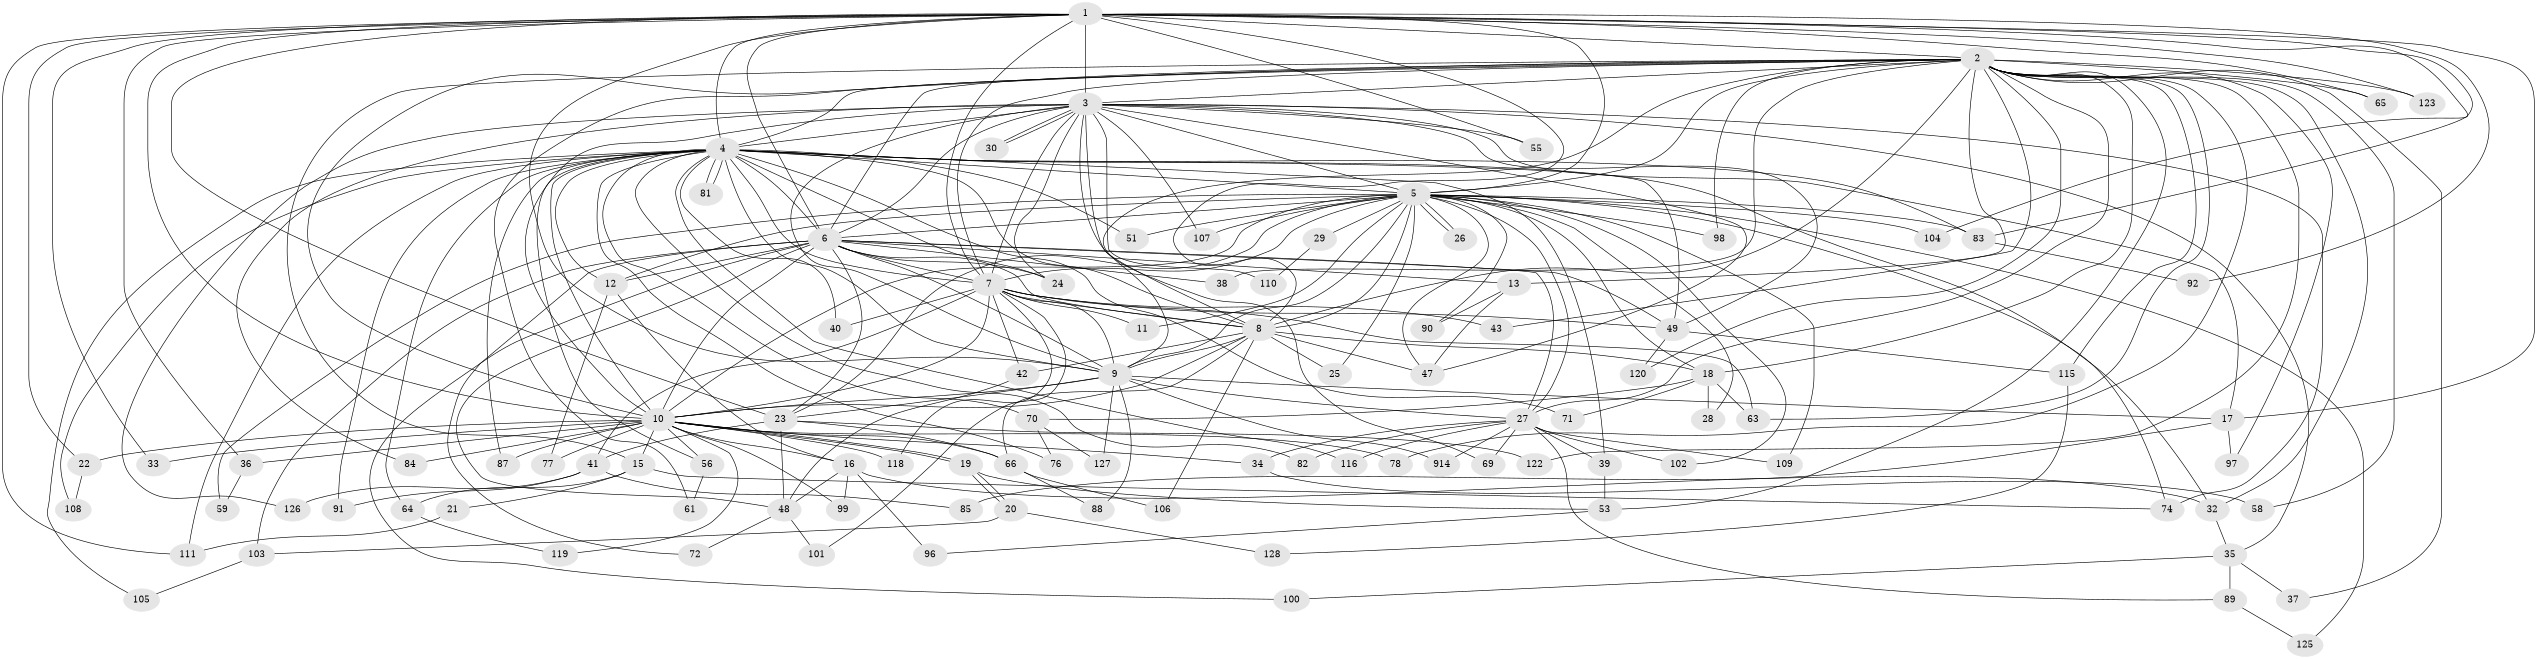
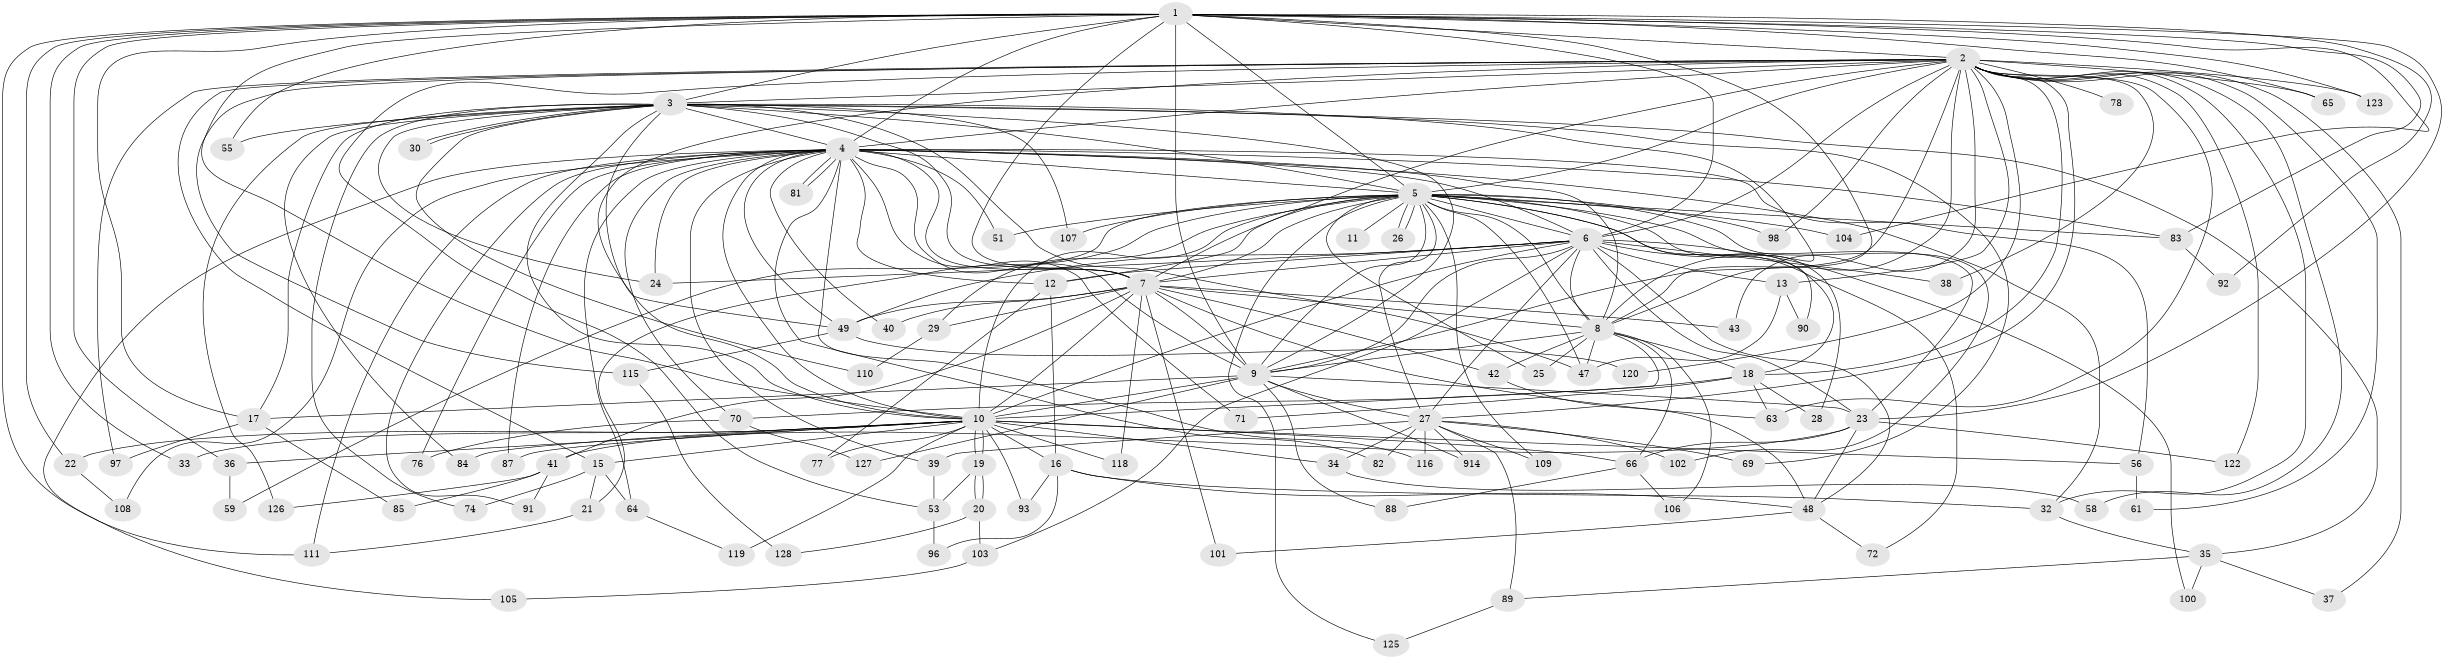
(945, 154) -> none
(1847, 257) -> (874, 282)
(1091, 311) -> (1039, 307)
(941, 434) -> none
(843, 510) -> (1024, 510)
